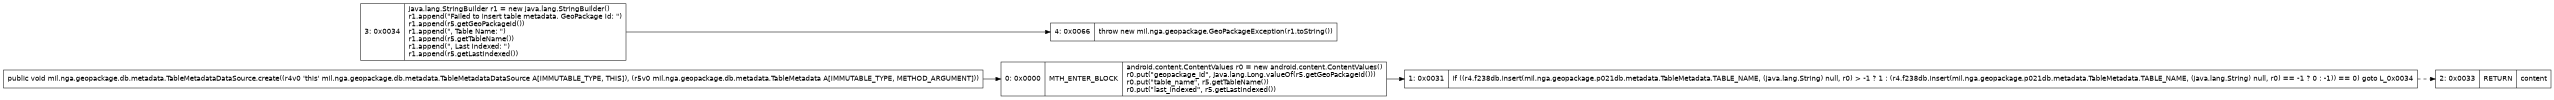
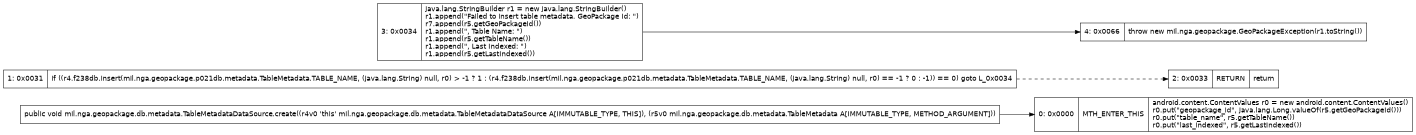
(466, 24) -> (483, 24)
(1084, 79) -> (1114, 114)
(1393, 79) -> none
(2534, 79) -> (1264, 79)
